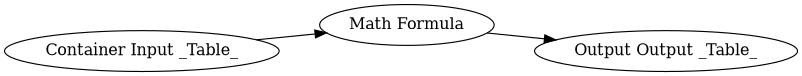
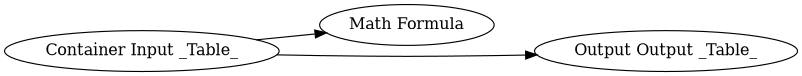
(516, 36) -> (401, 56)
